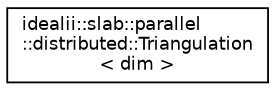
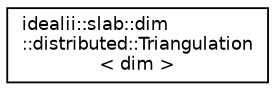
(138, 45) -> (138, 45)
